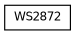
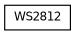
(38, 18) -> (38, 18)
